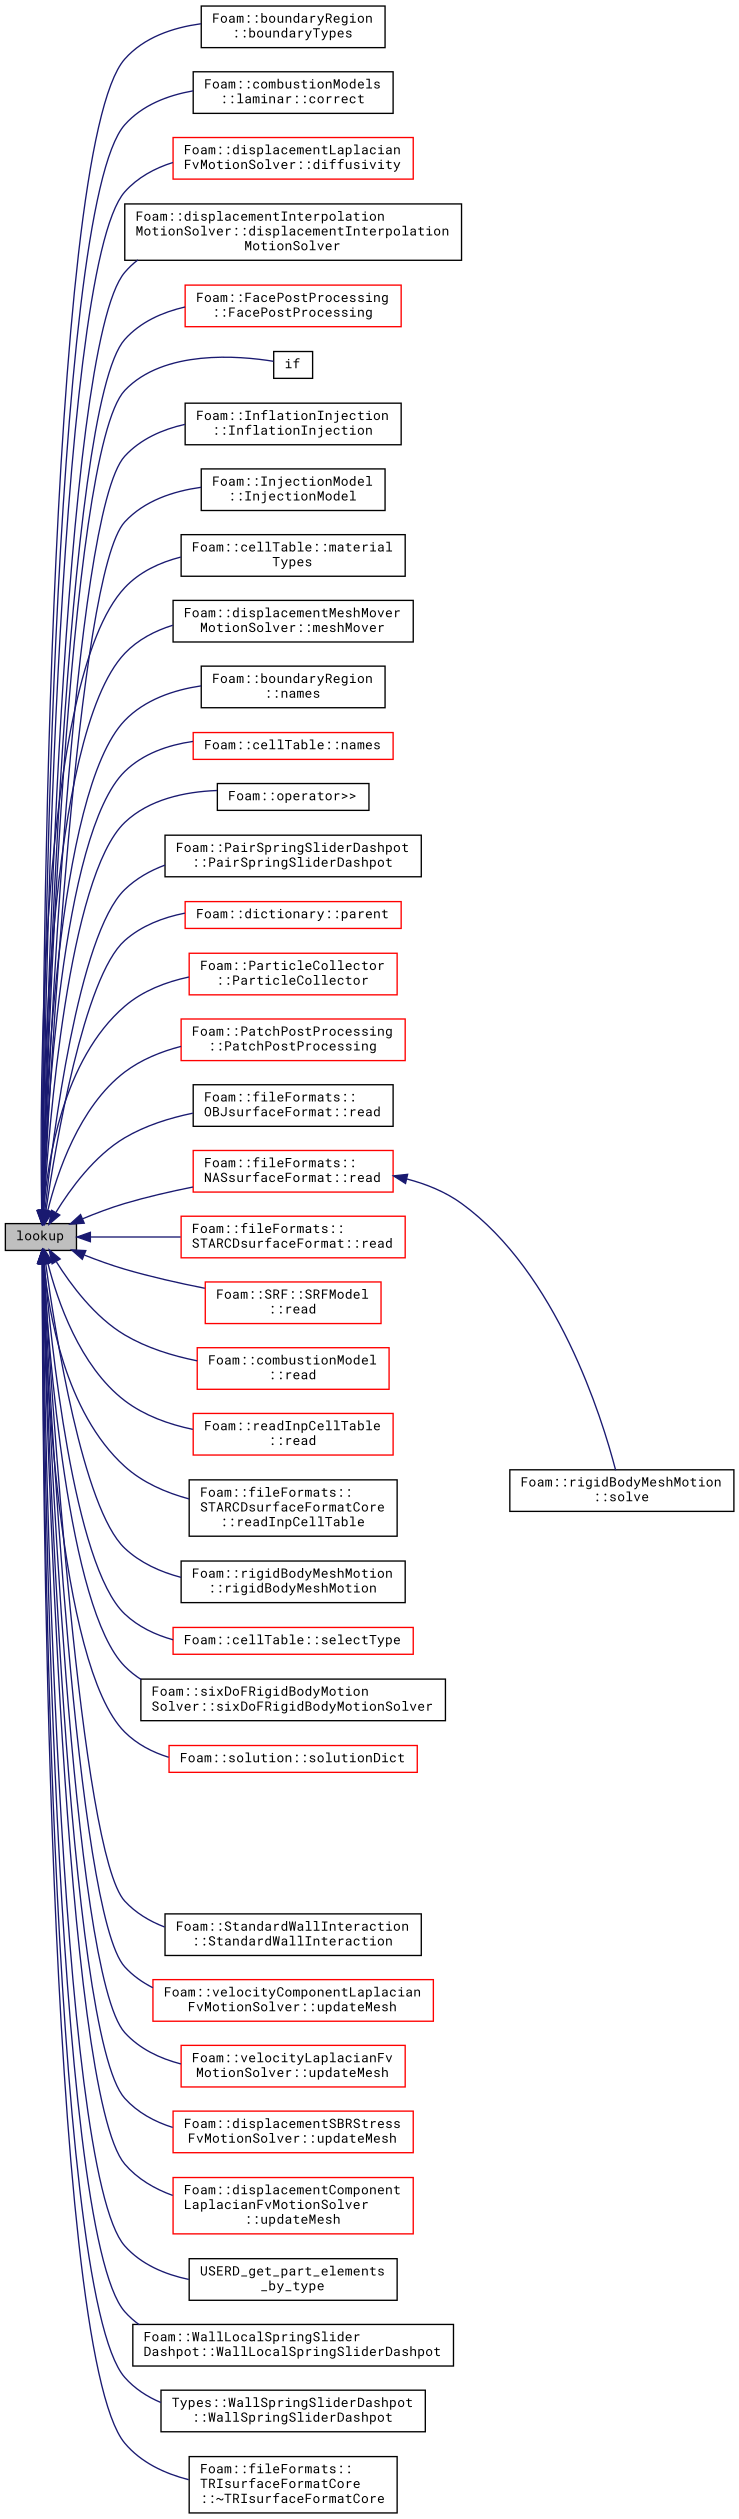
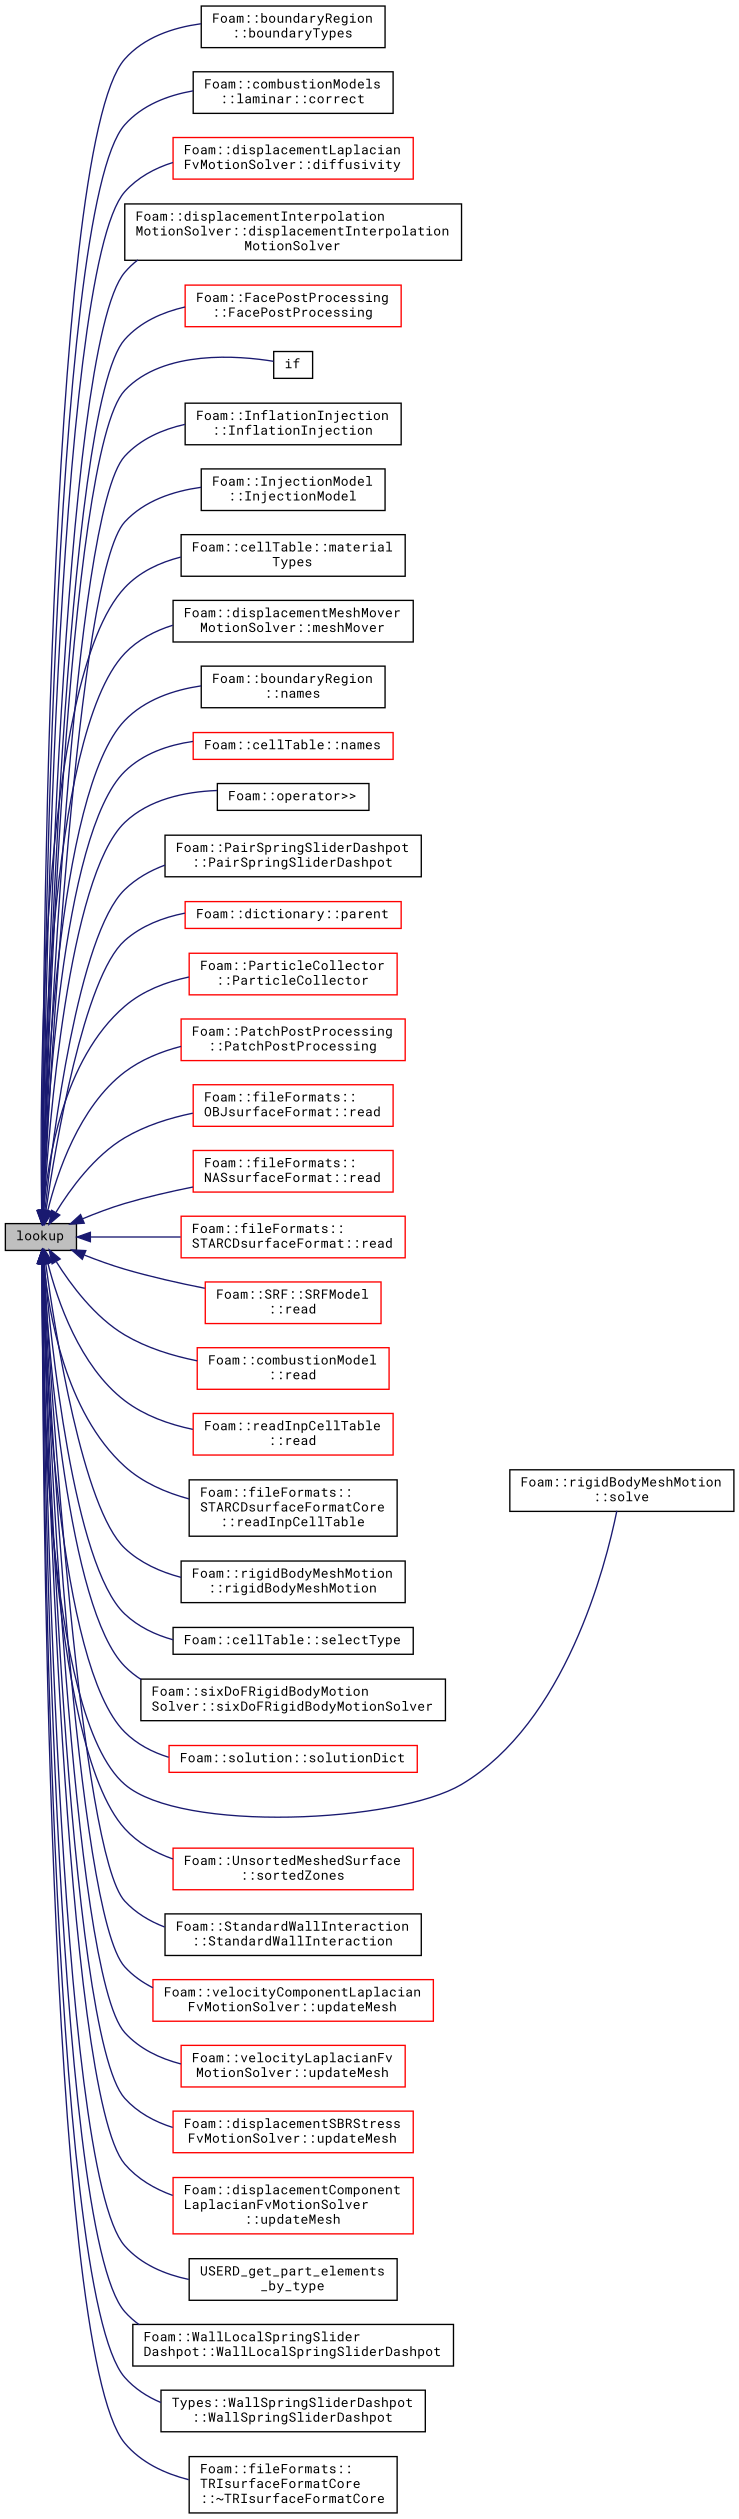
(293, 1106) -> (293, 1106)
(545, 1298) -> (187, 1809)
(293, 1641) -> (293, 1641)
none -> (293, 1869)
